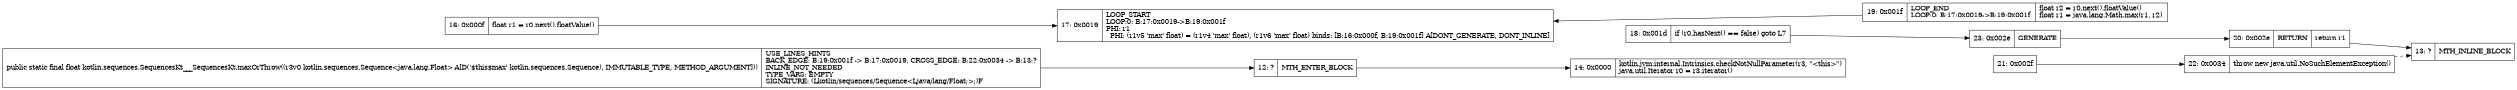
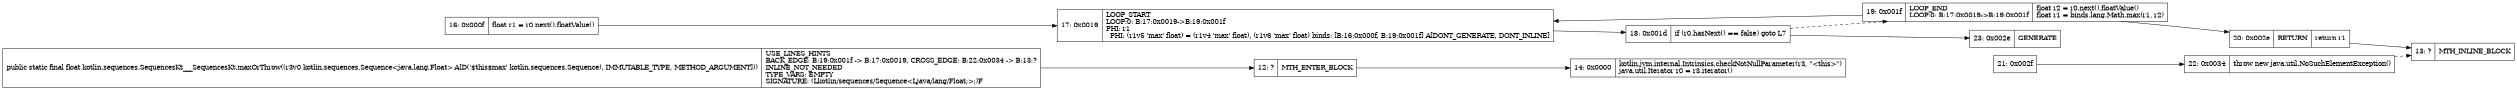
(2101, 16) -> (2100, 16)
none -> (1837, 25)
none -> (1587, 32)
(2143, 39) -> (2173, 26)
